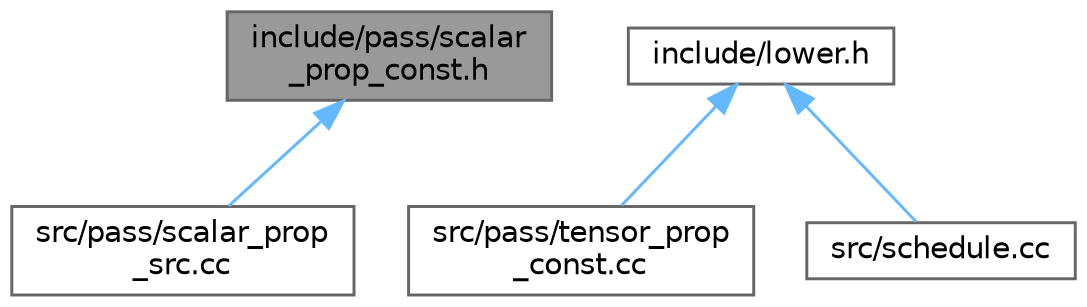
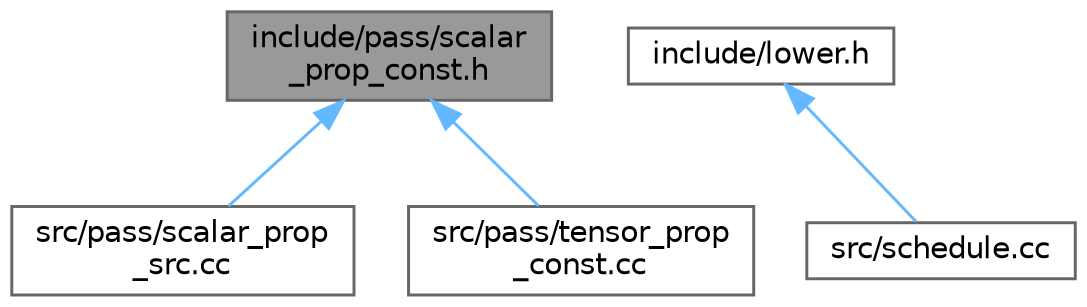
(669, 156) -> (496, 164)
